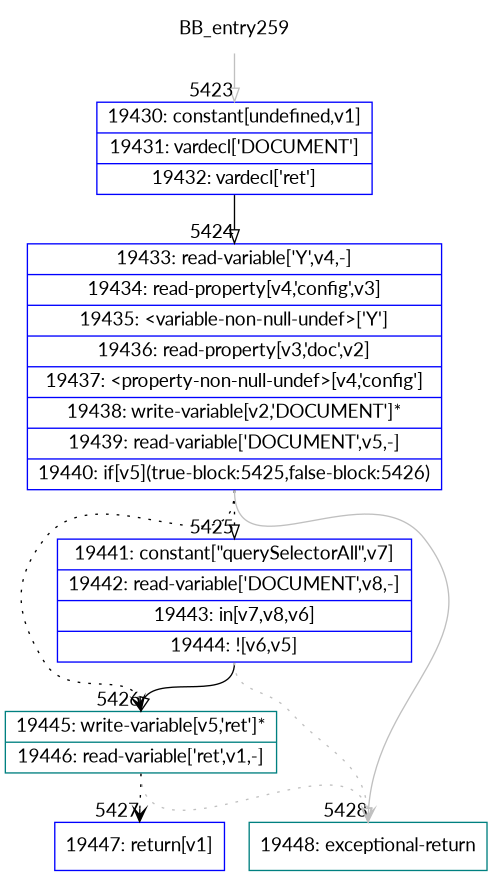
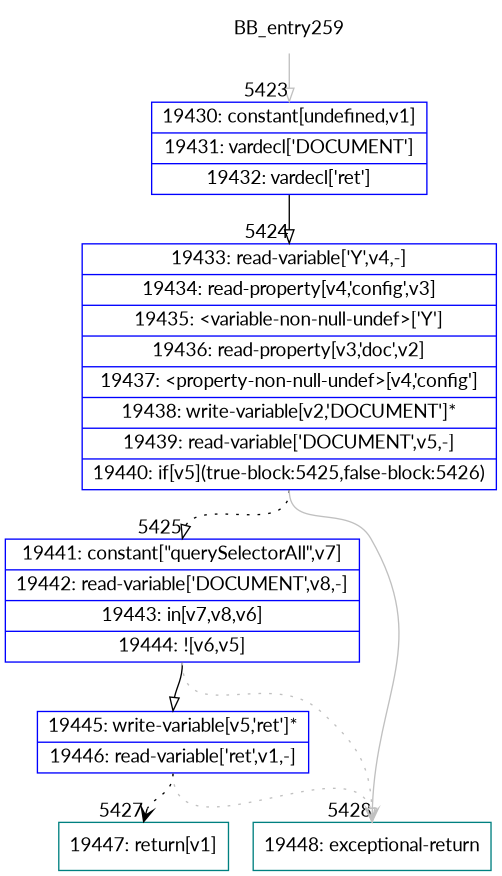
(39, 547) -> none
(141, 742) -> (173, 742)
(140, 846) -> (144, 846)
